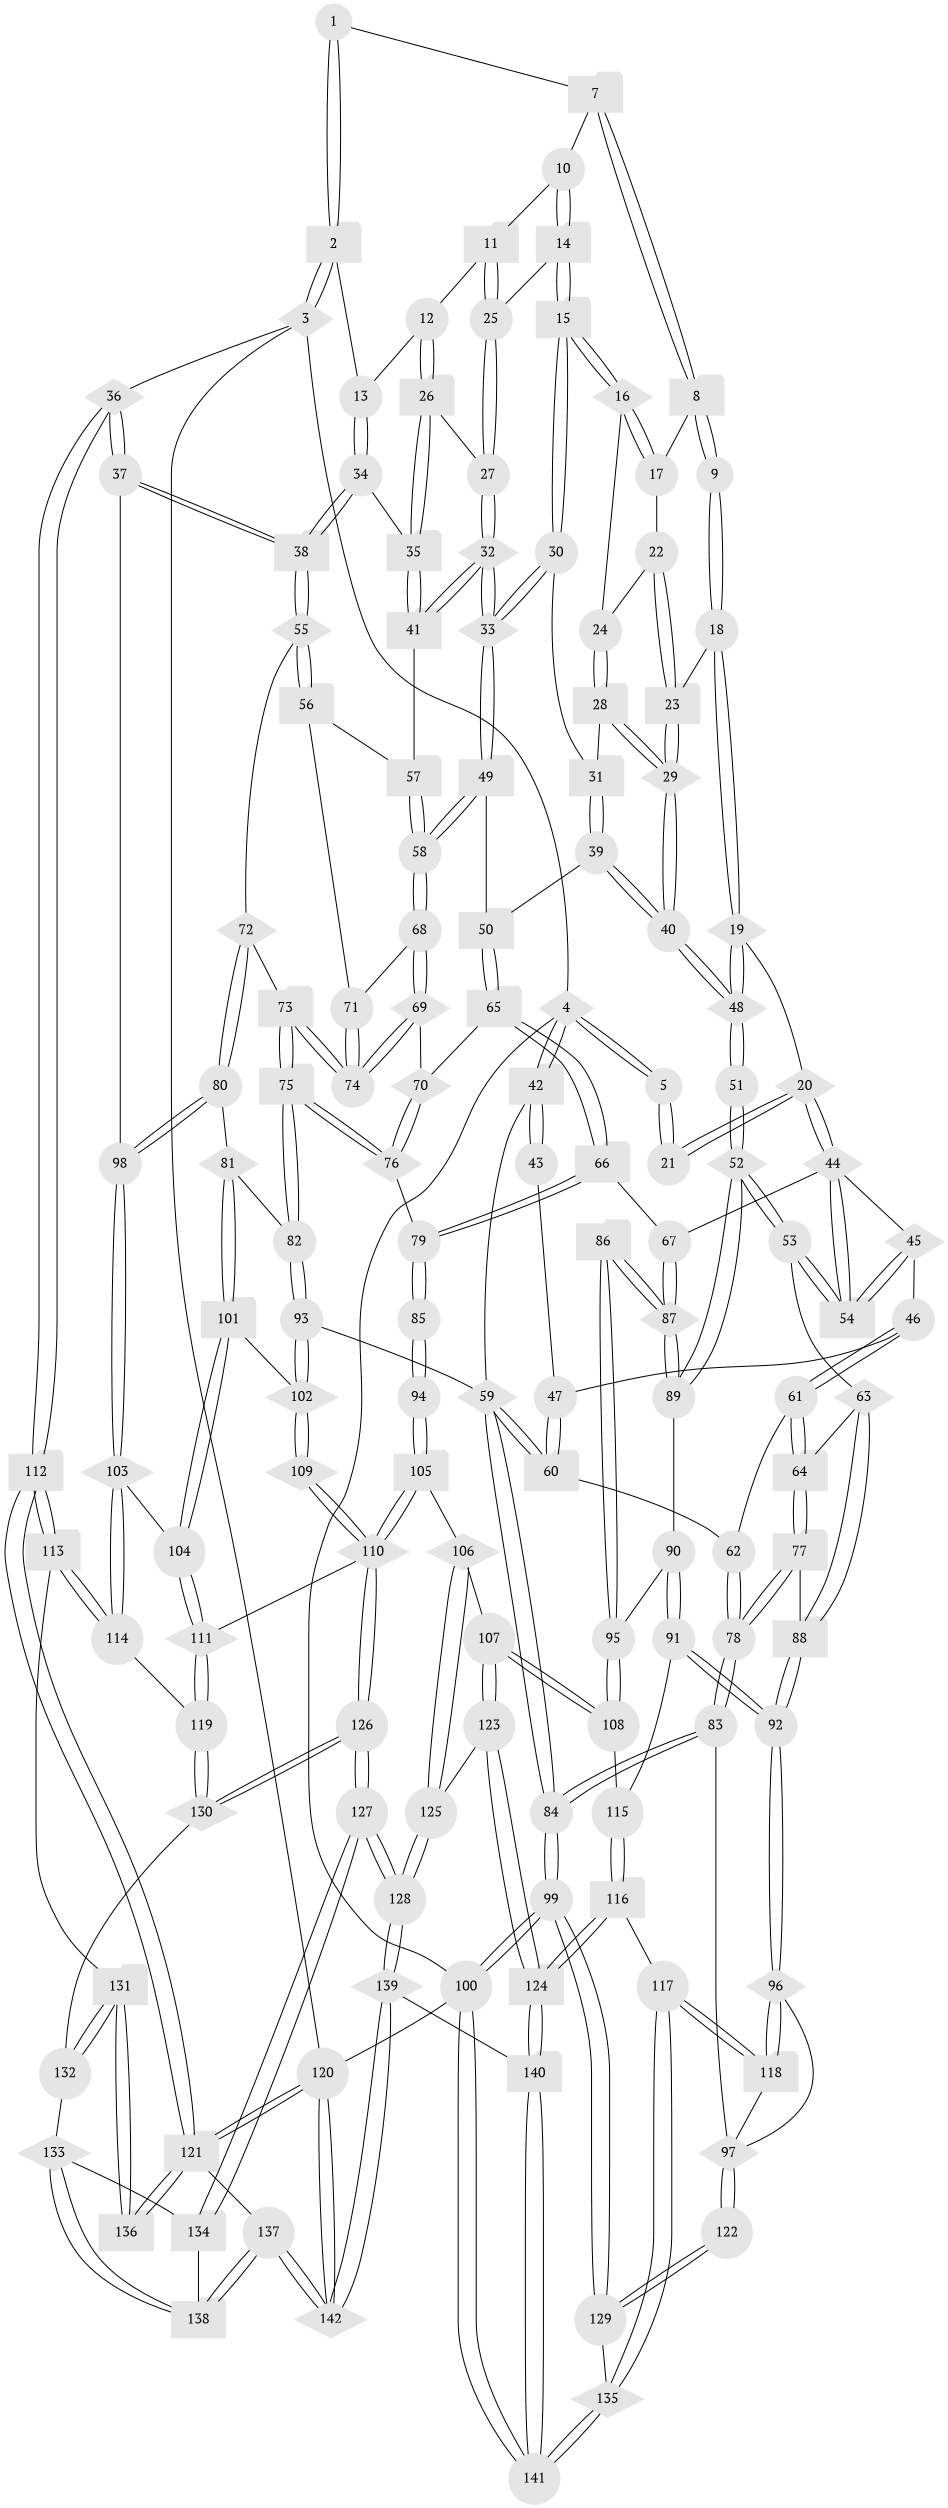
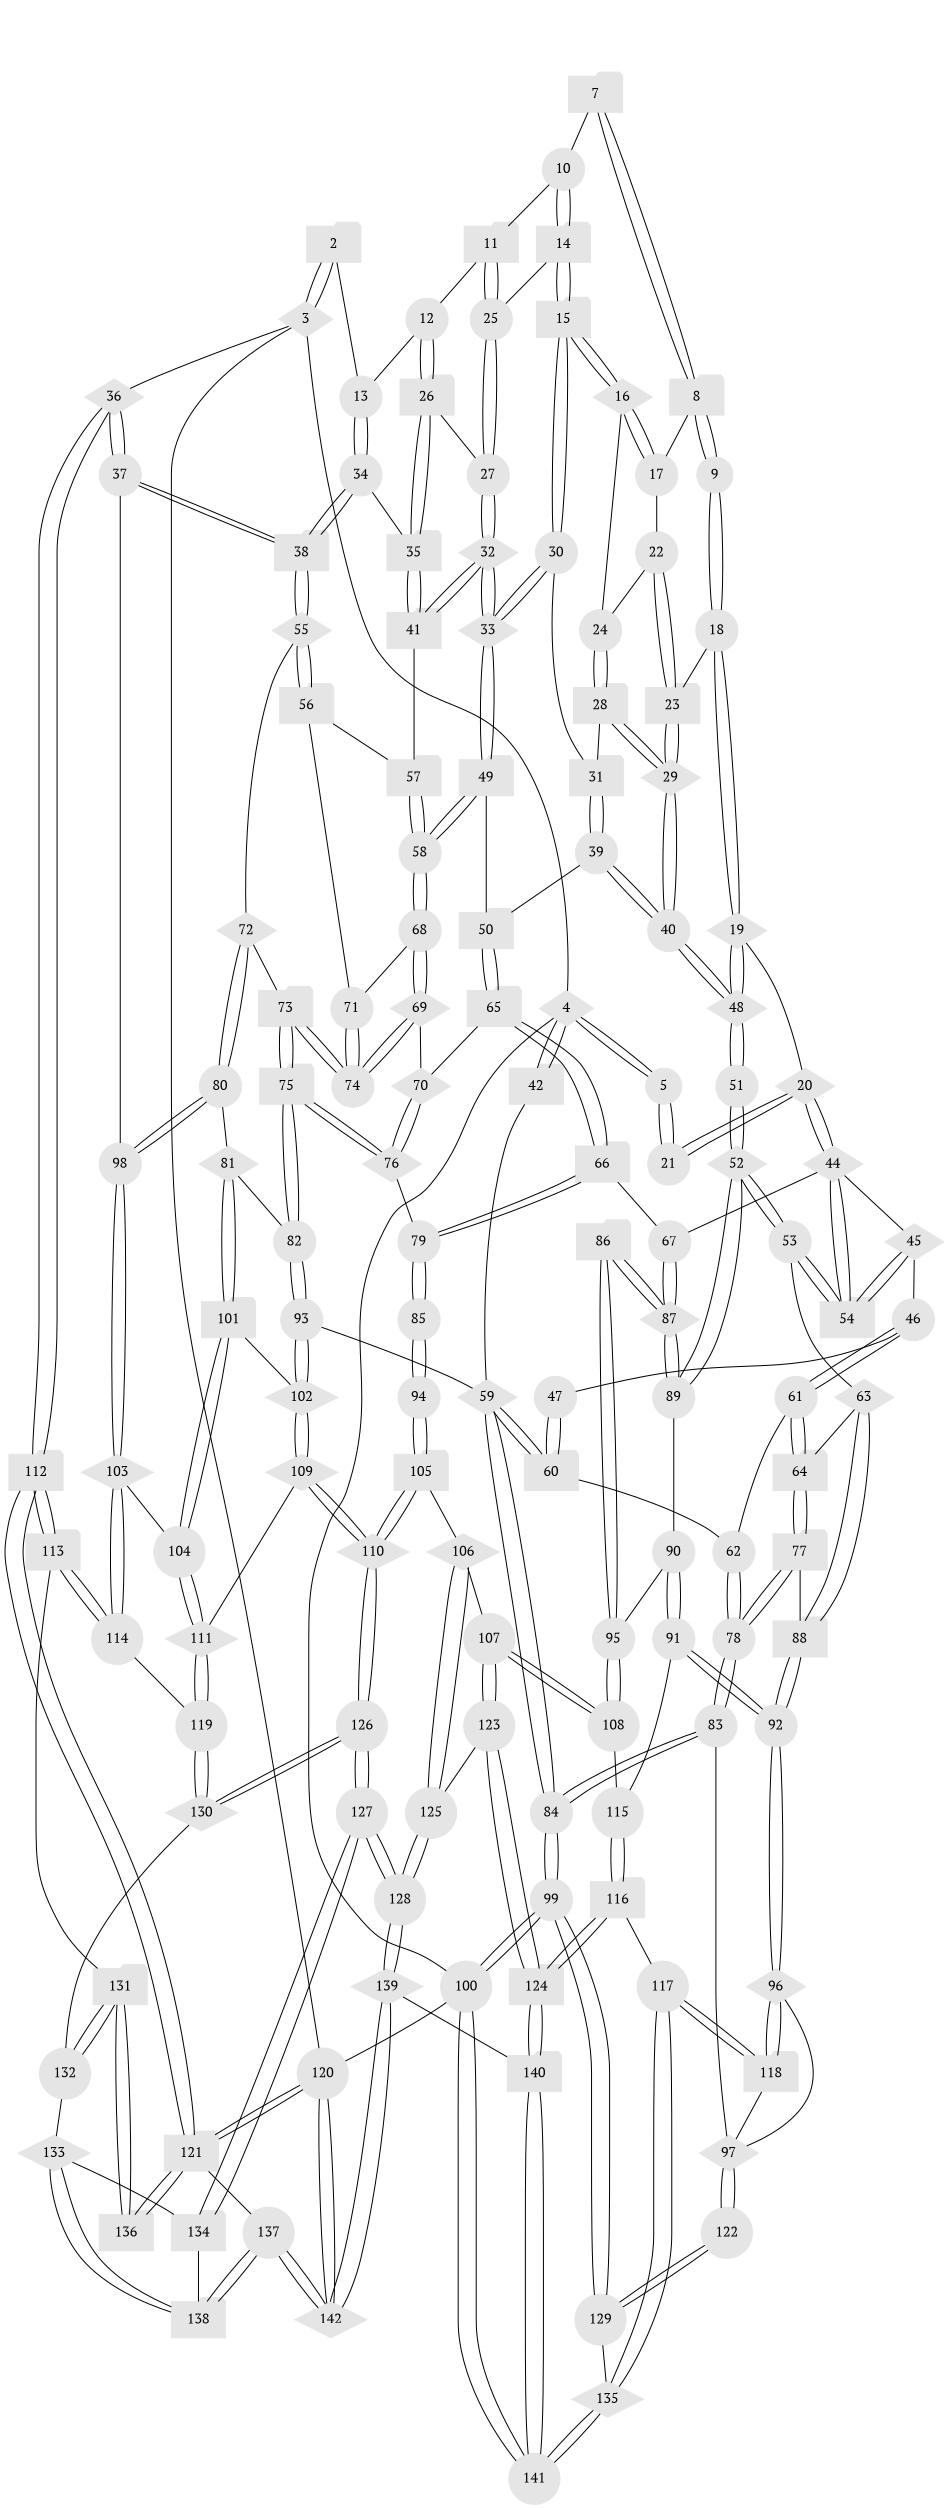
(334, 22) -> none
(536, 1164) -> none
(287, 1595) -> (252, 1556)
